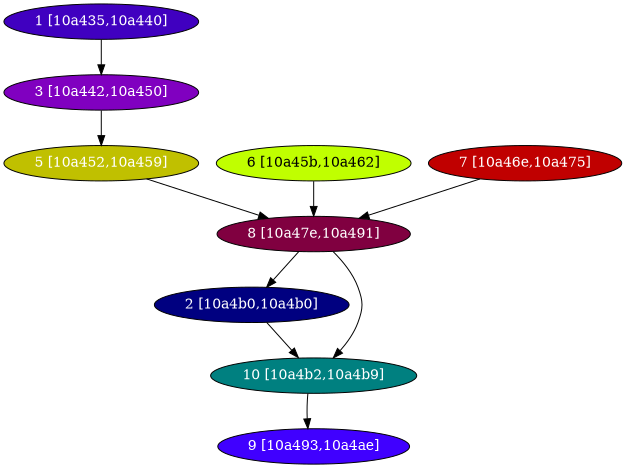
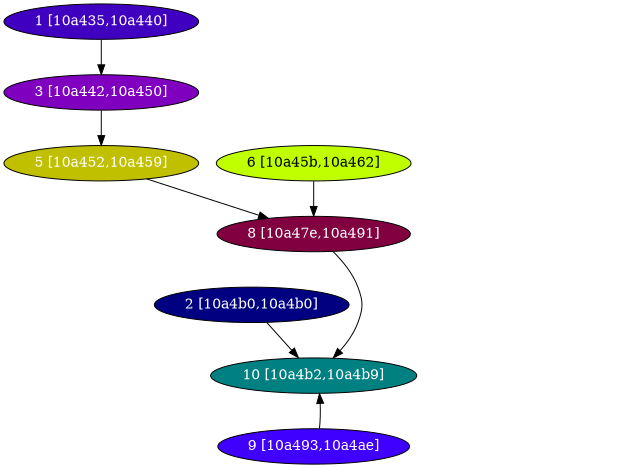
(525, 163) -> none
(286, 266) -> none
(307, 406) -> (320, 416)
